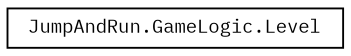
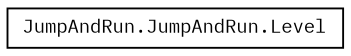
(175, 28) -> (175, 28)
